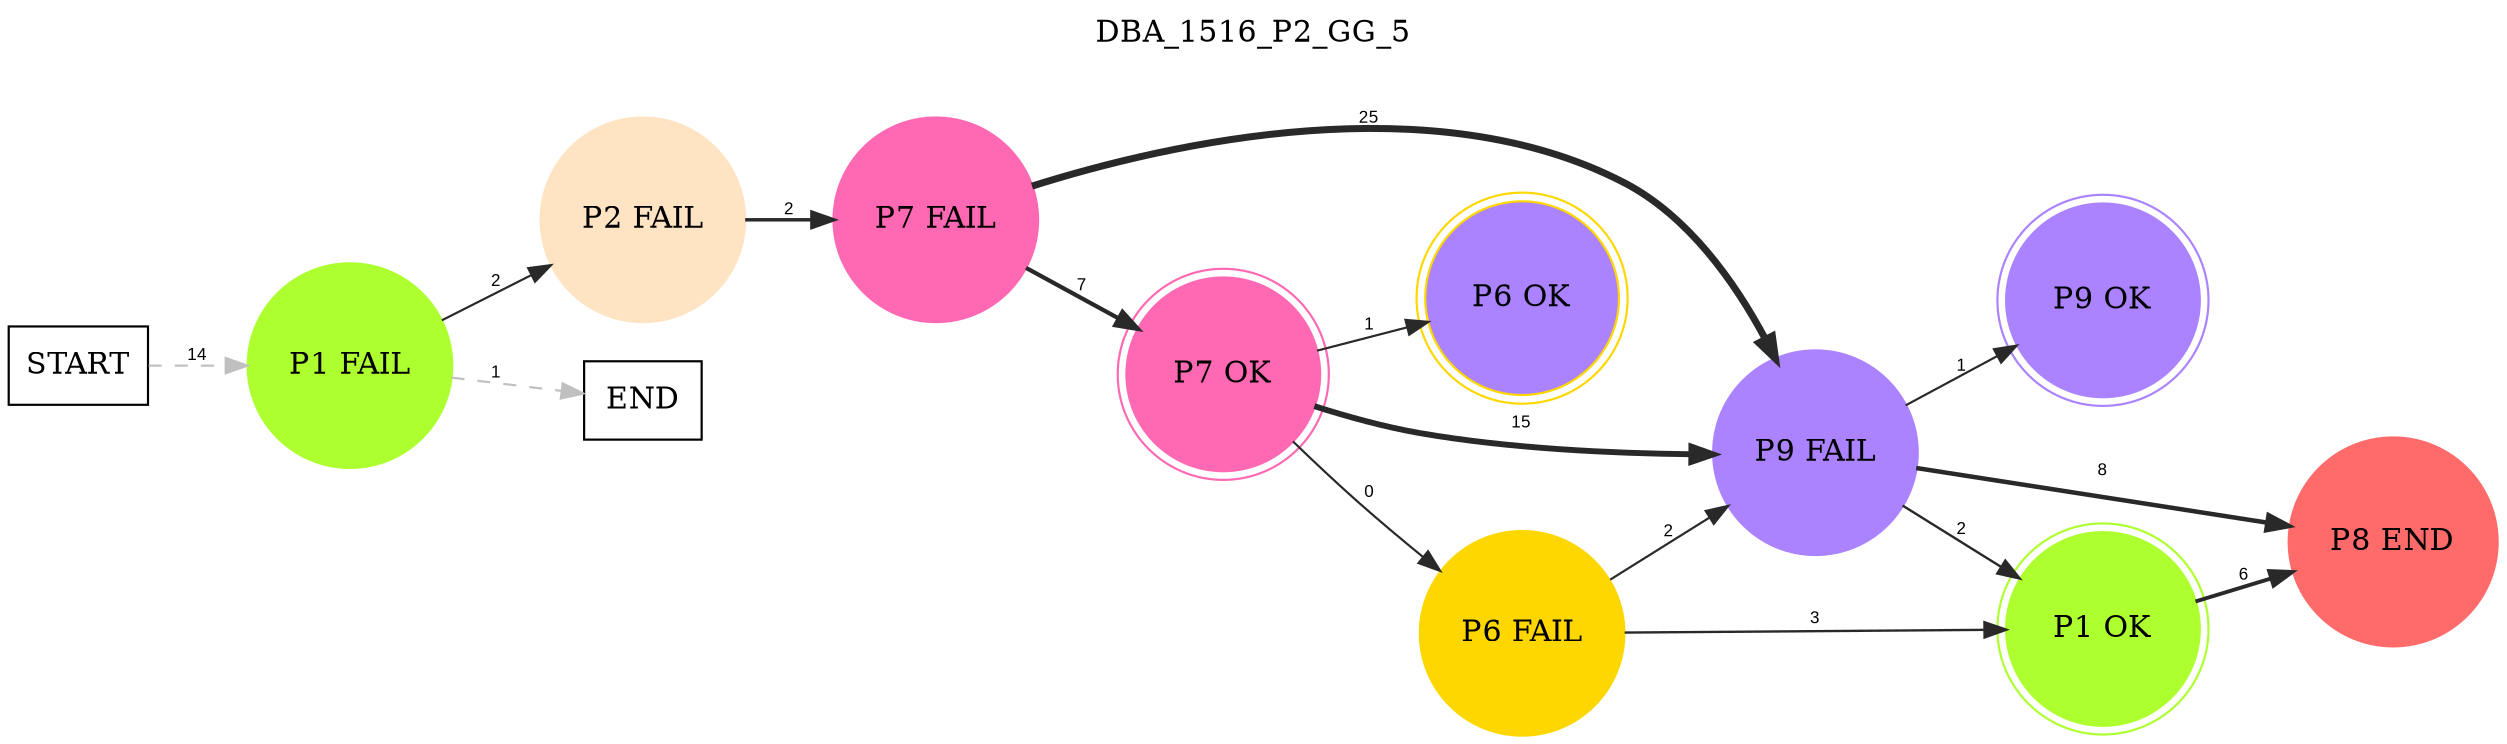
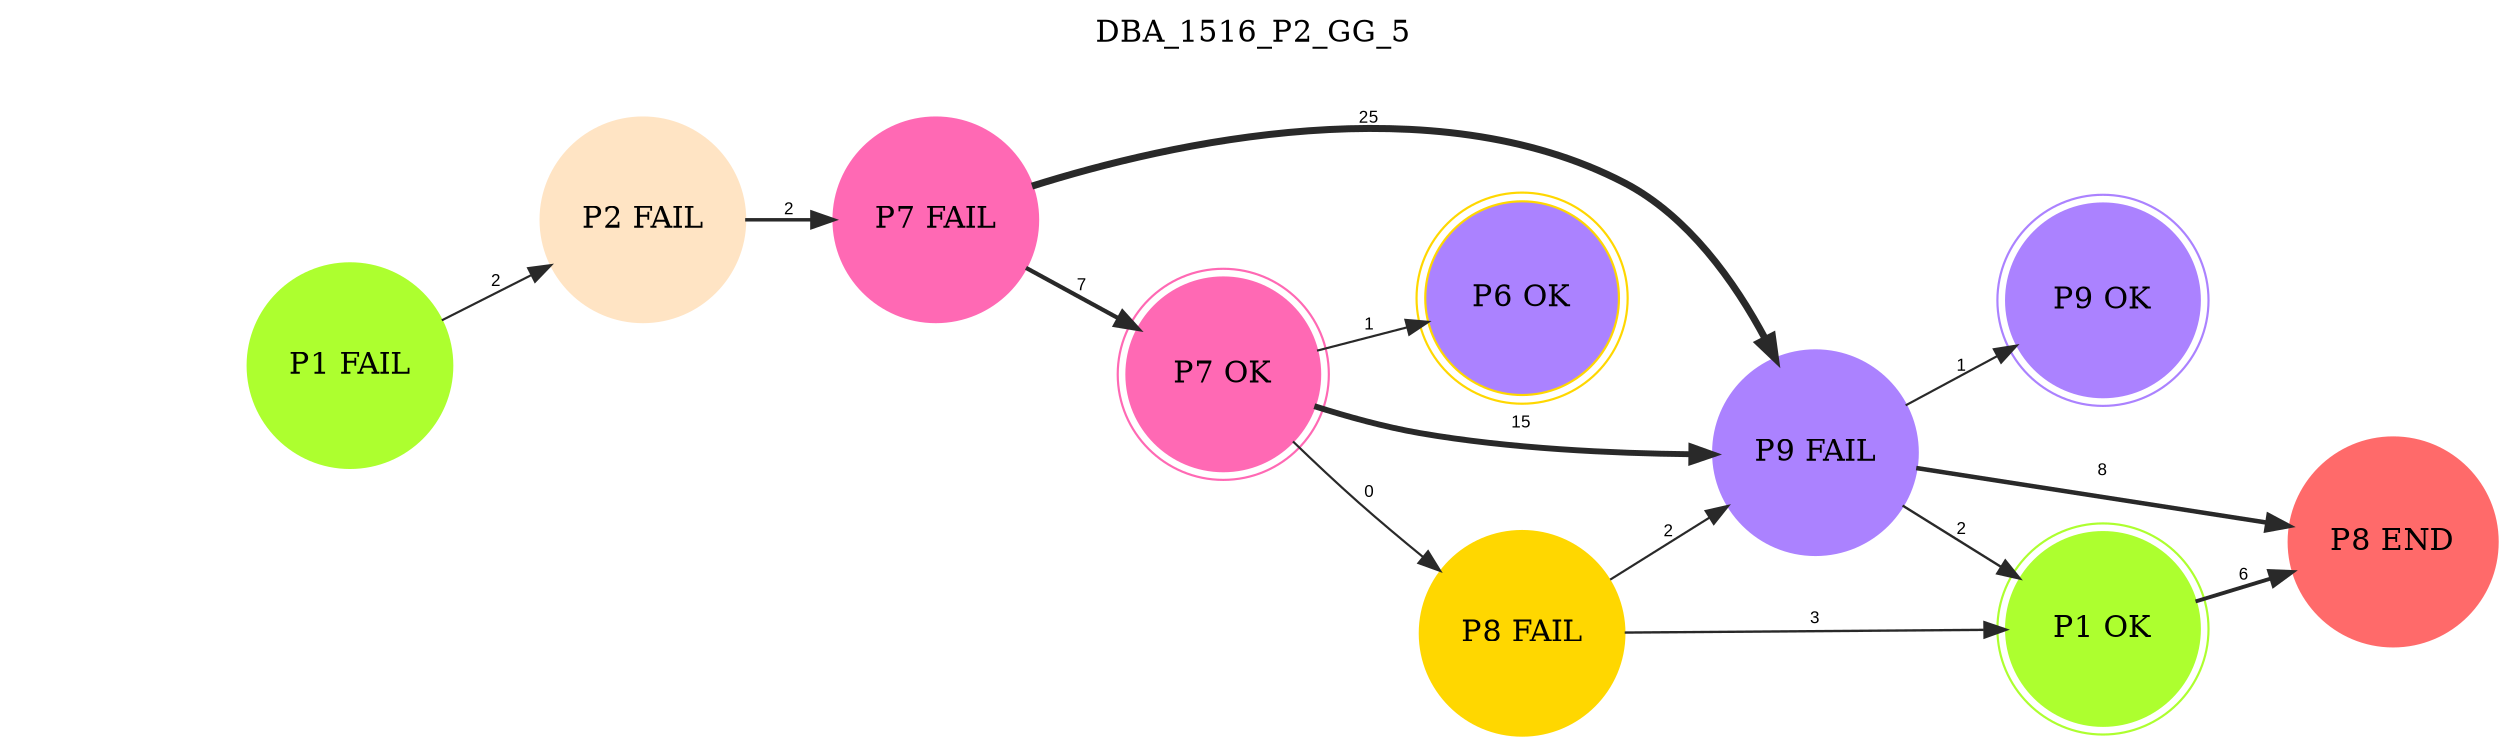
(78, 366) -> none
(643, 400) -> none
(1522, 633) -> (1522, 633)
